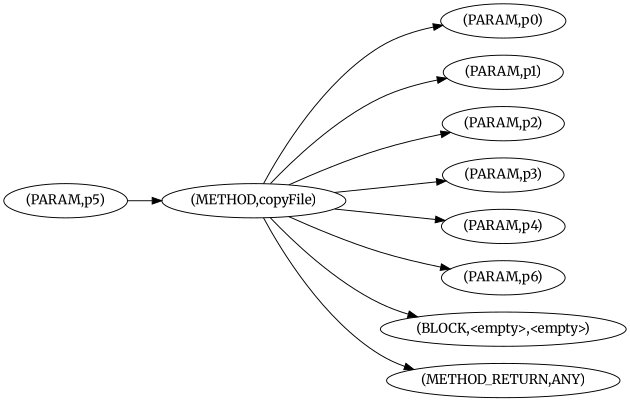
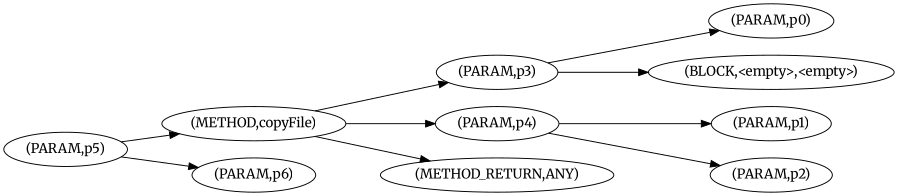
(332, 87) -> (629, 48)
(346, 118) -> (630, 124)
(363, 155) -> (630, 149)
(363, 247) -> (155, 162)
(334, 275) -> (598, 72)
